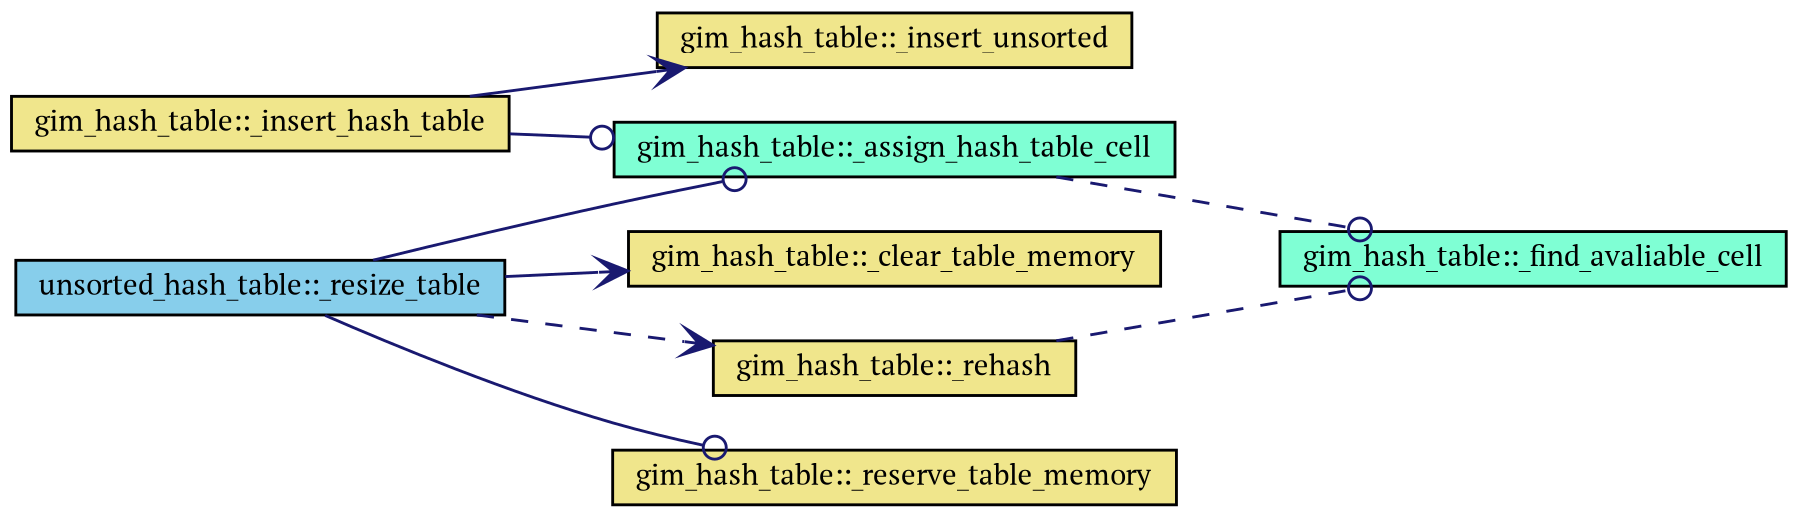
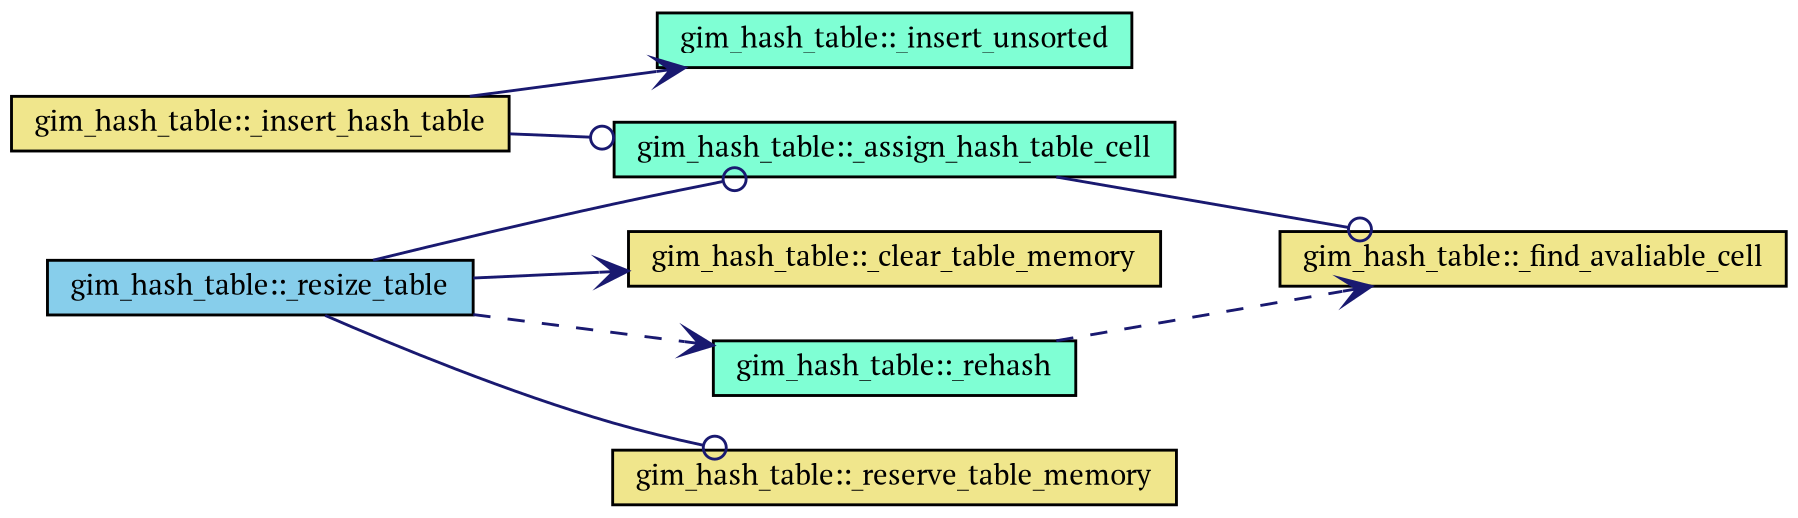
(895, 40) -> (895, 40)
(1202, 202) -> (1202, 202)
(1533, 259) -> (1533, 259)
(260, 288) -> (260, 288)
(1202, 316) -> (1199, 316)
(895, 368) -> (895, 368)
